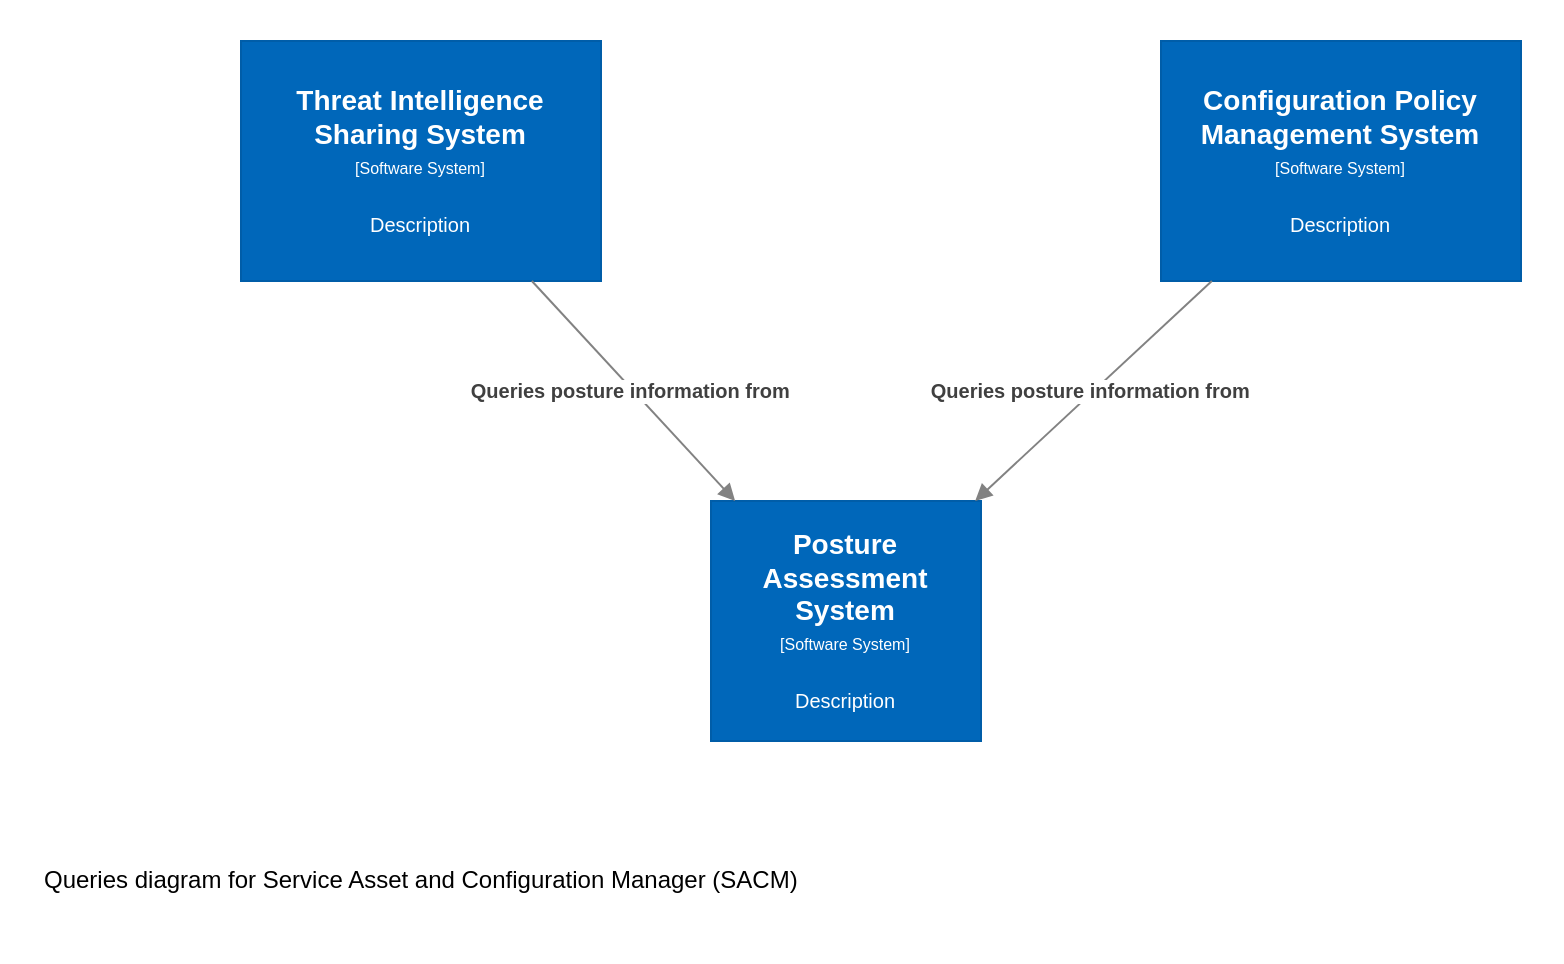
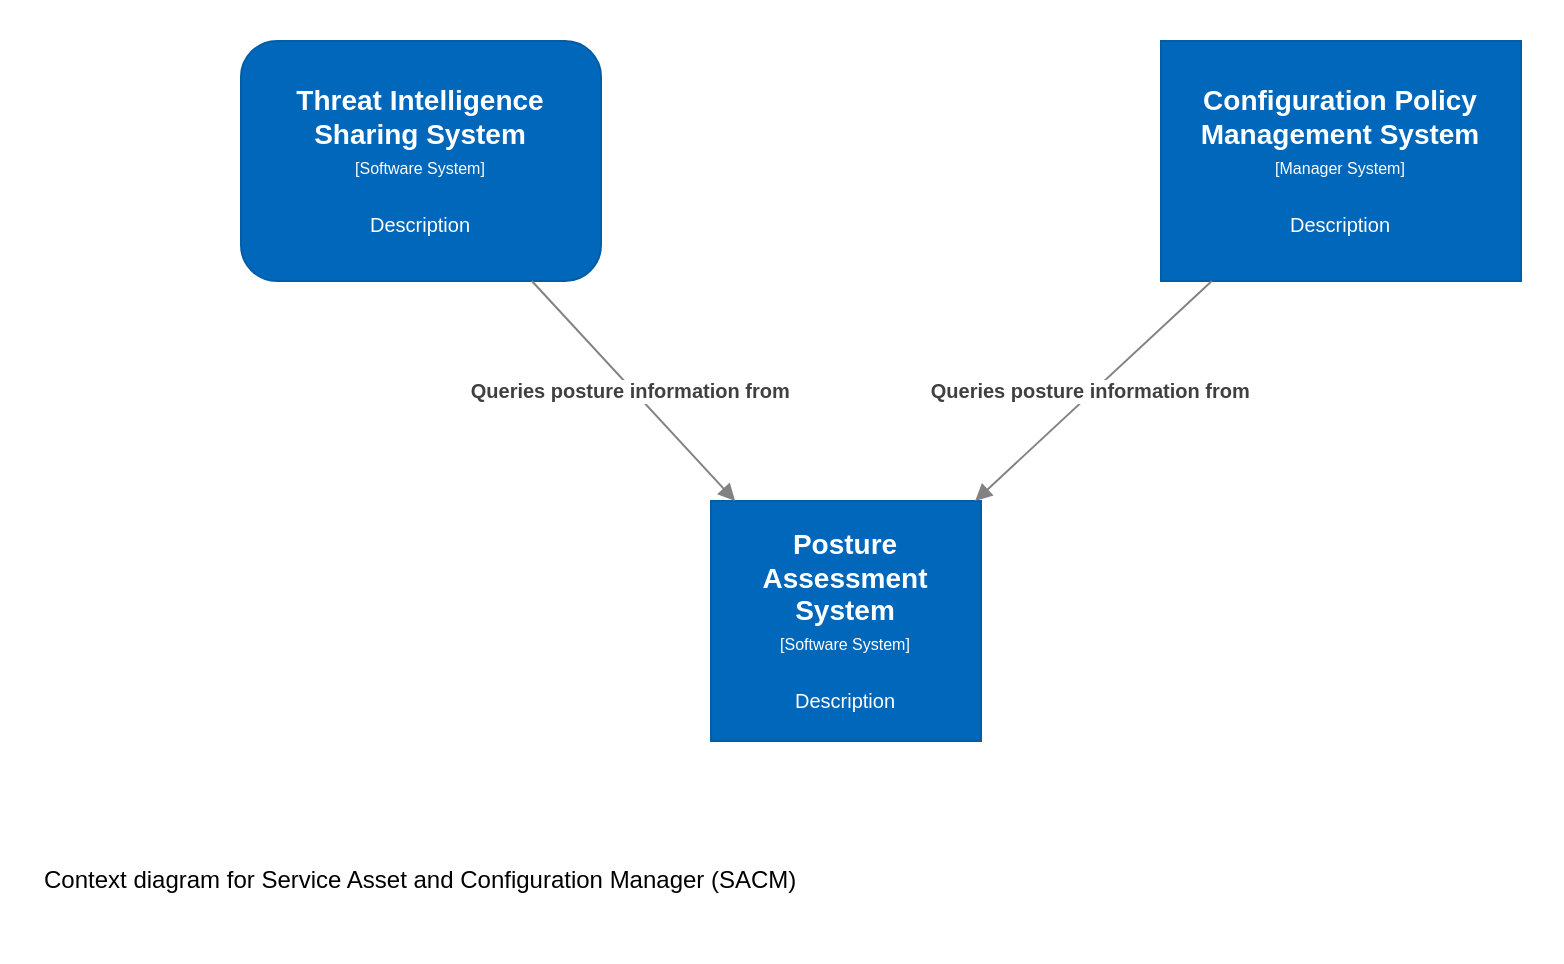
(421, 161) -> (421, 161)
(1341, 161) -> (1341, 161)
(448, 881) -> (451, 881)
